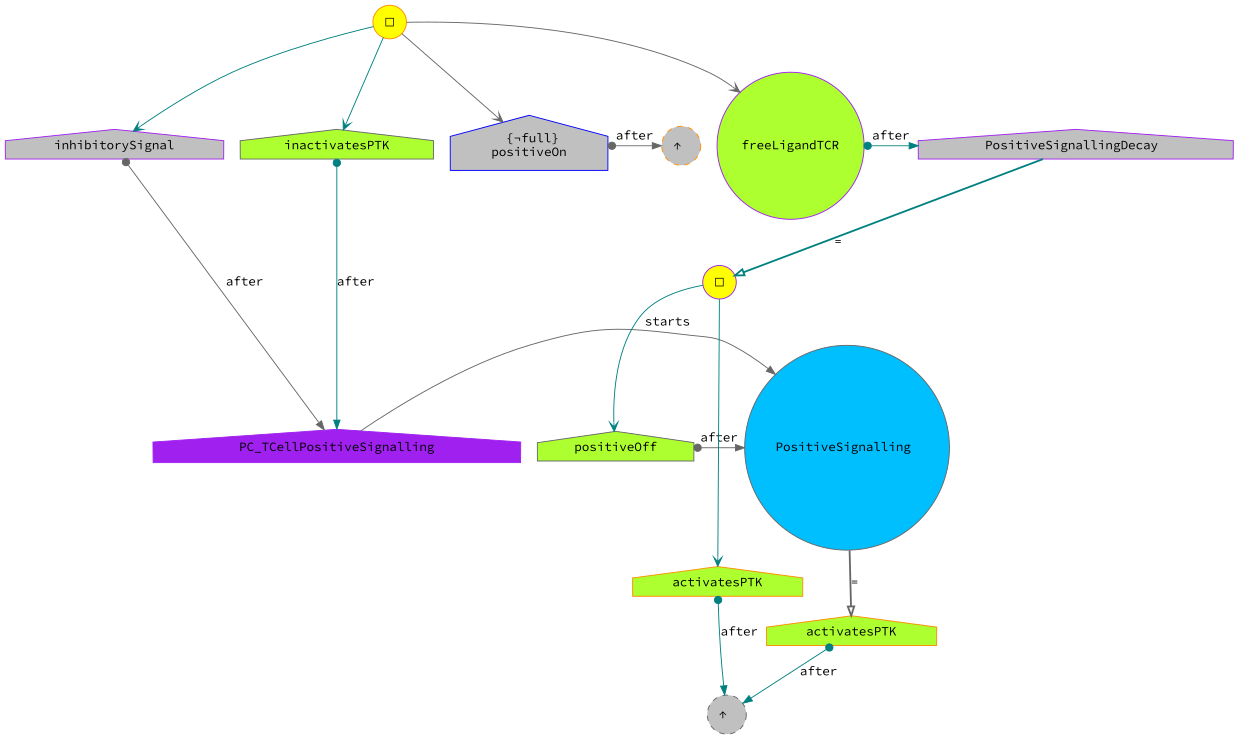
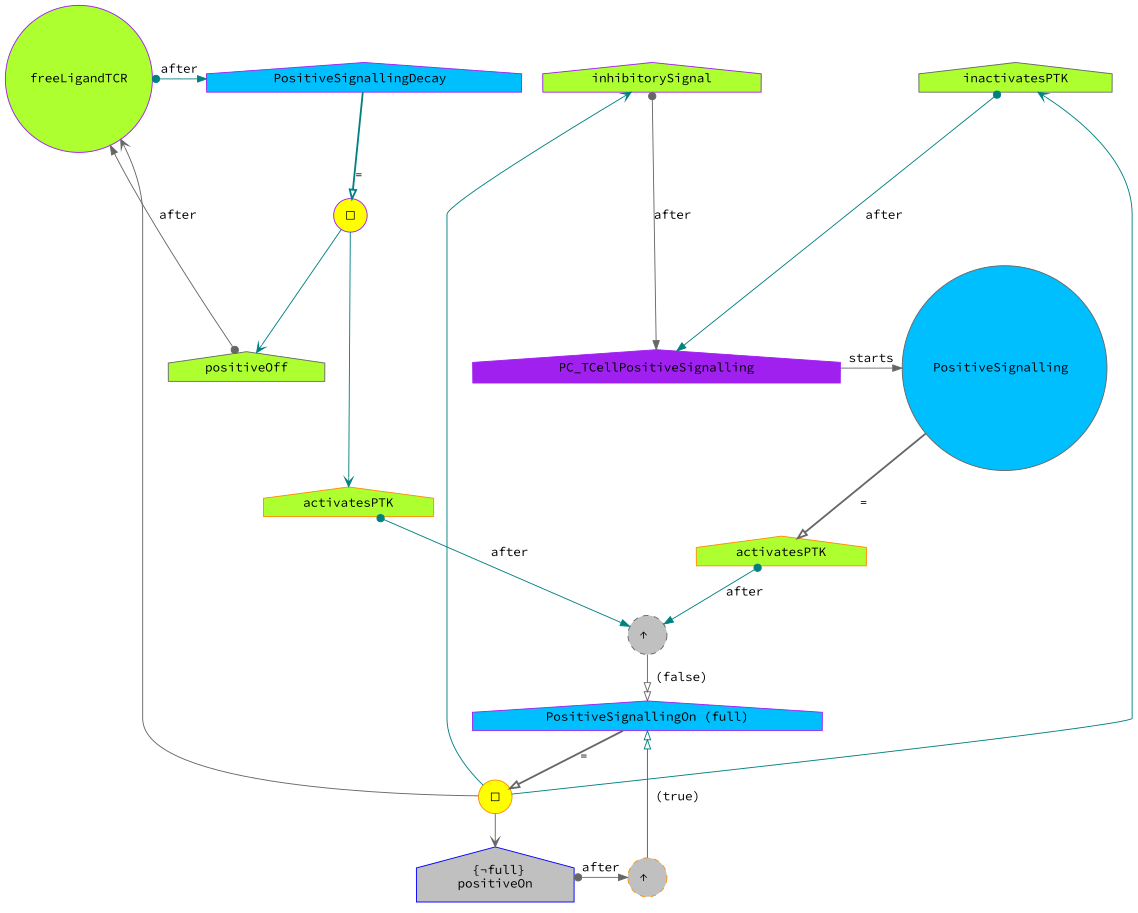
(115, 146) -> (652, 79)
(1076, 146) -> (364, 79)
(712, 448) -> (171, 252)
none -> (647, 717)
